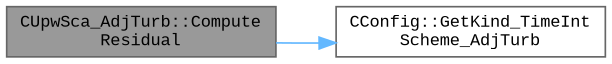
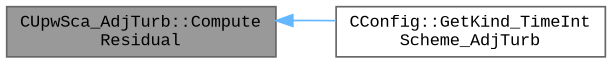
(298, 43) -> (314, 20)
